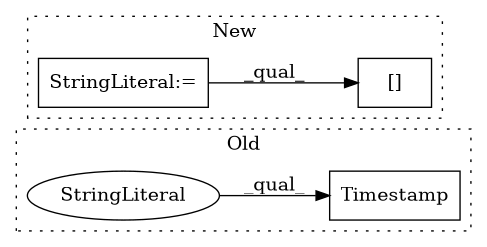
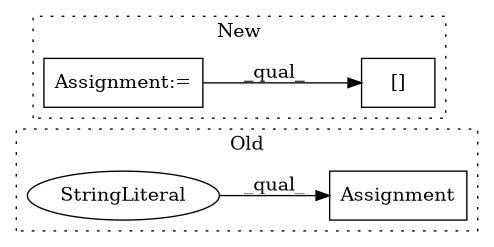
(123, 83) -> (123, 83)
(395, 196) -> (398, 196)
